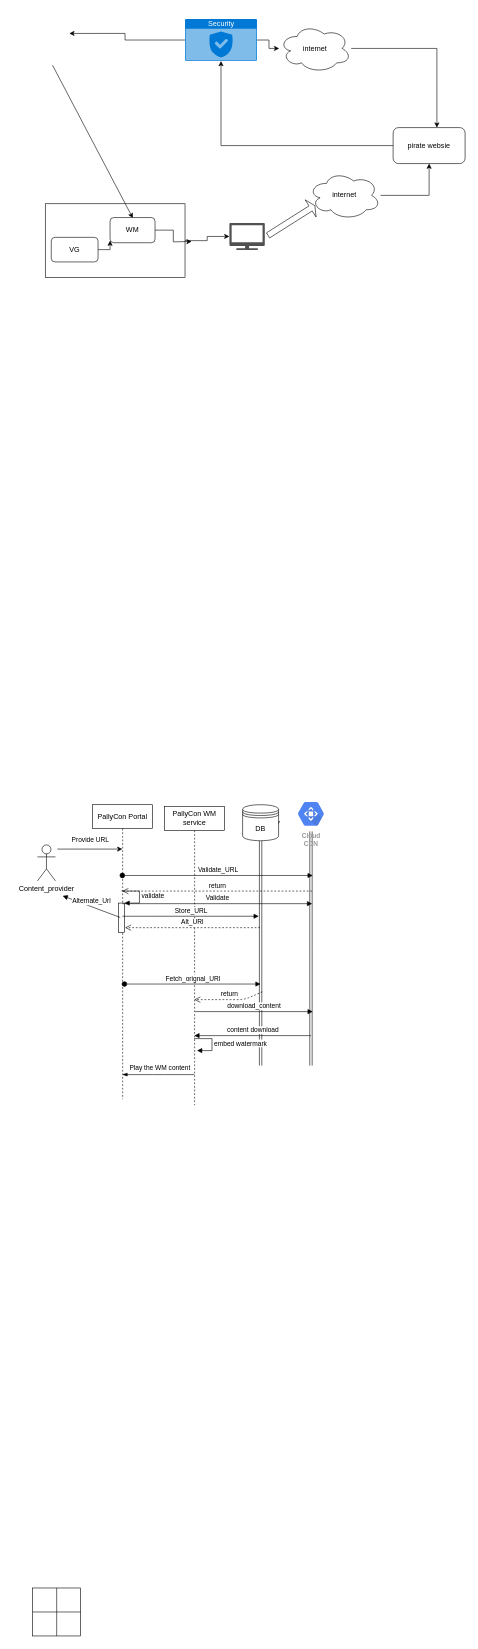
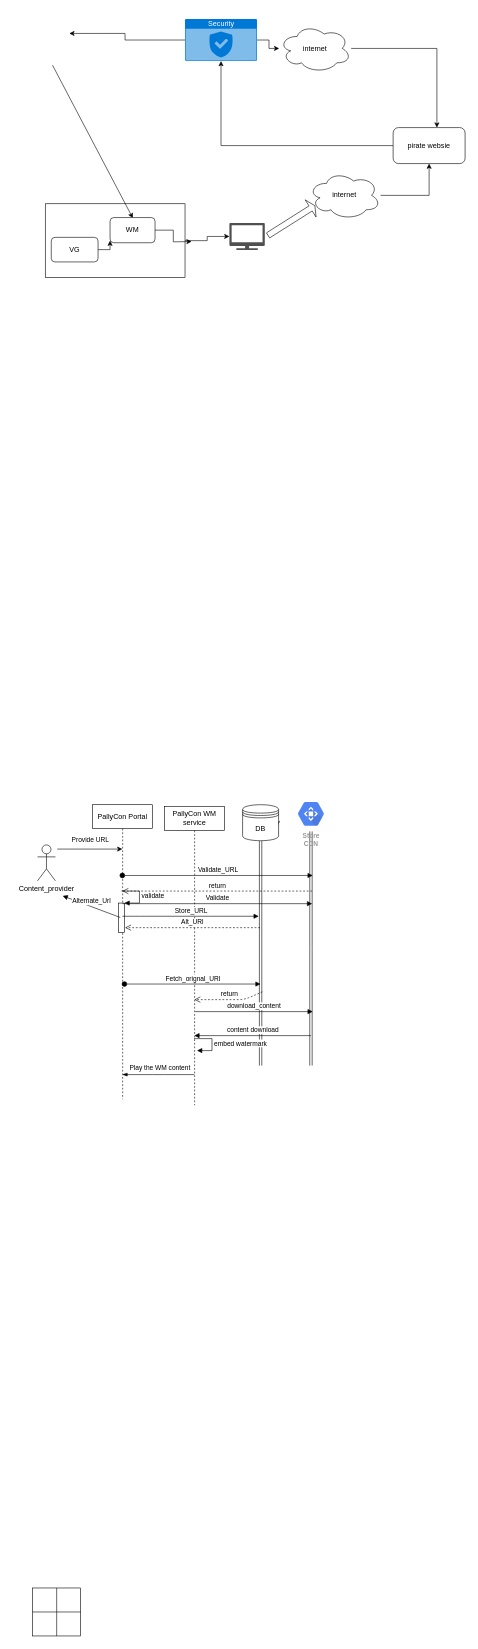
(311, 840) -> (311, 840)
